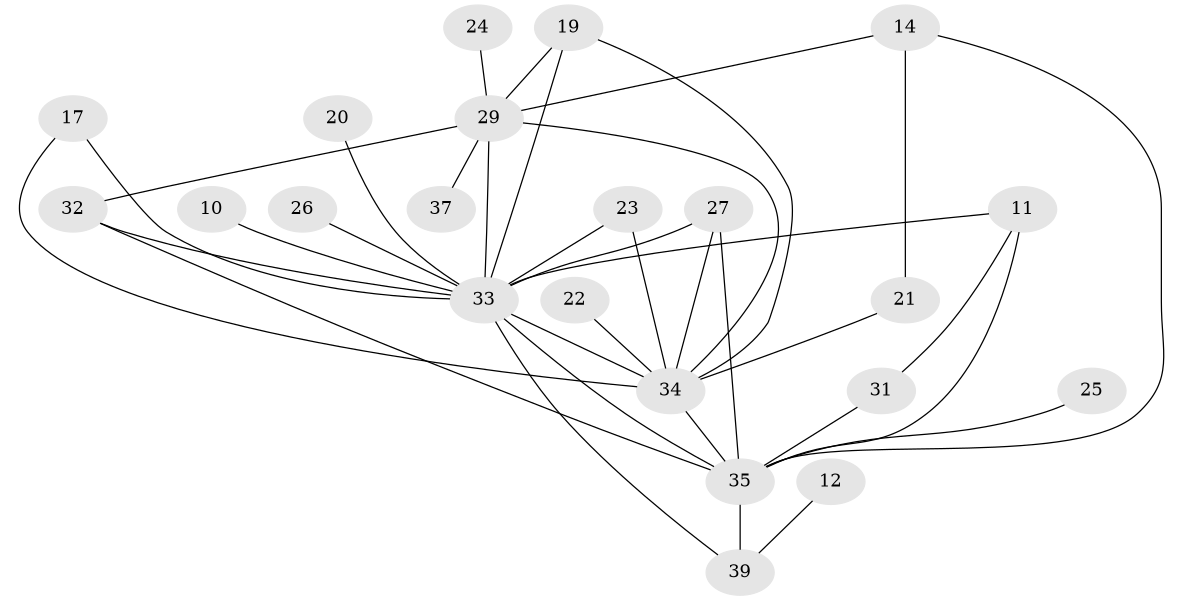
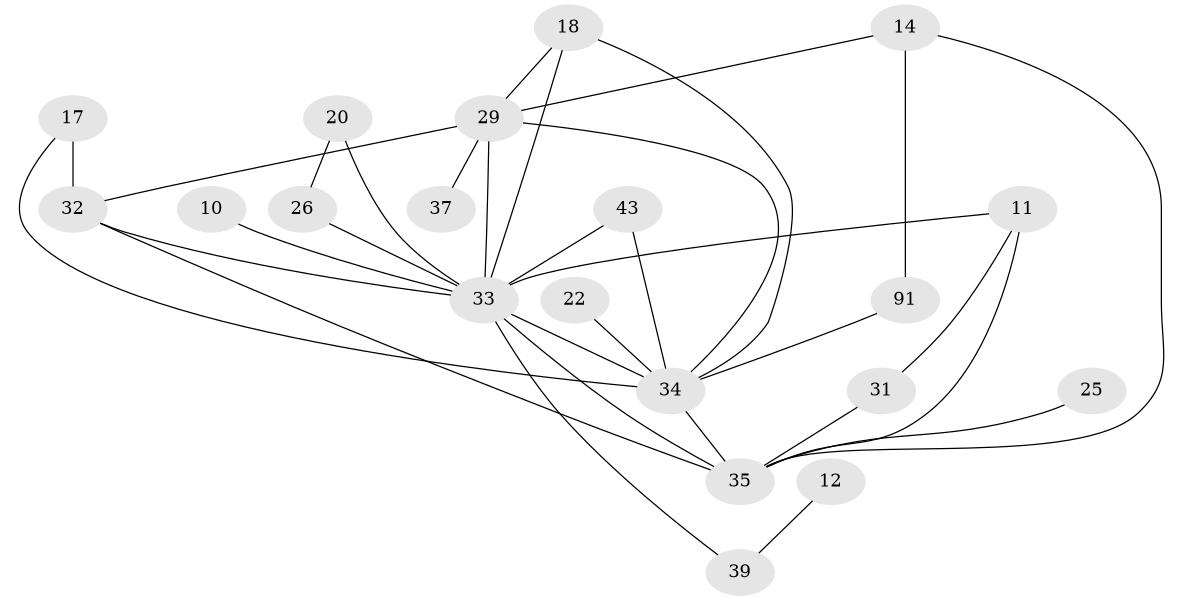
(478, 28) -> none
(569, 28) -> (569, 28)
none -> (320, 164)
(628, 209) -> (628, 209)
(719, 209) -> none
(275, 276) -> (73, 164)
(905, 300) -> (905, 300)
(740, 527) -> none
